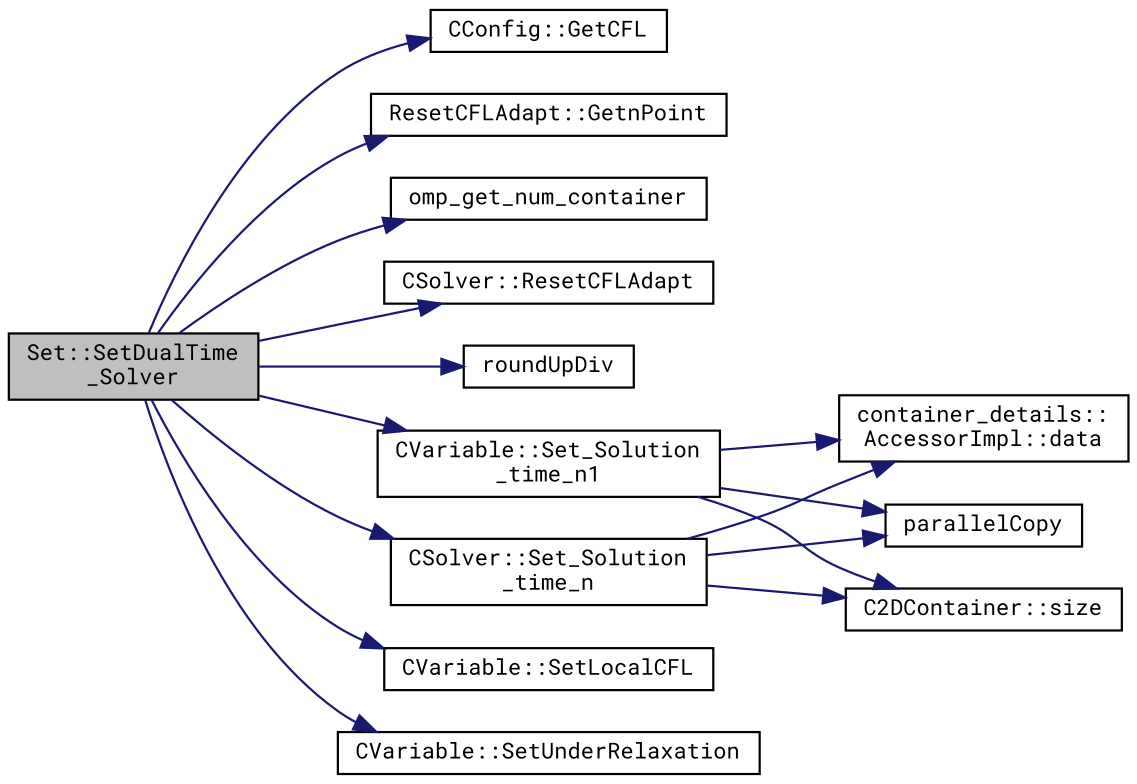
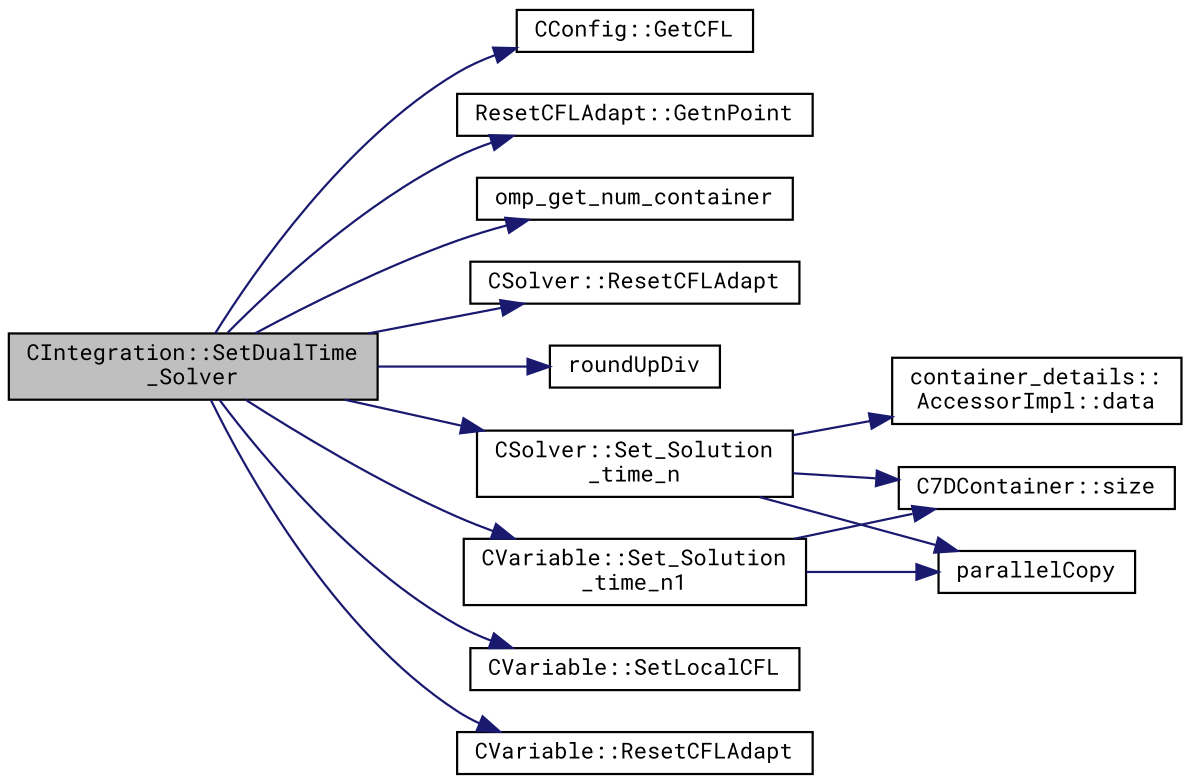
(134, 367) -> (193, 367)
(768, 446) -> none
(984, 610) -> (1037, 488)
(549, 753) -> (635, 753)
